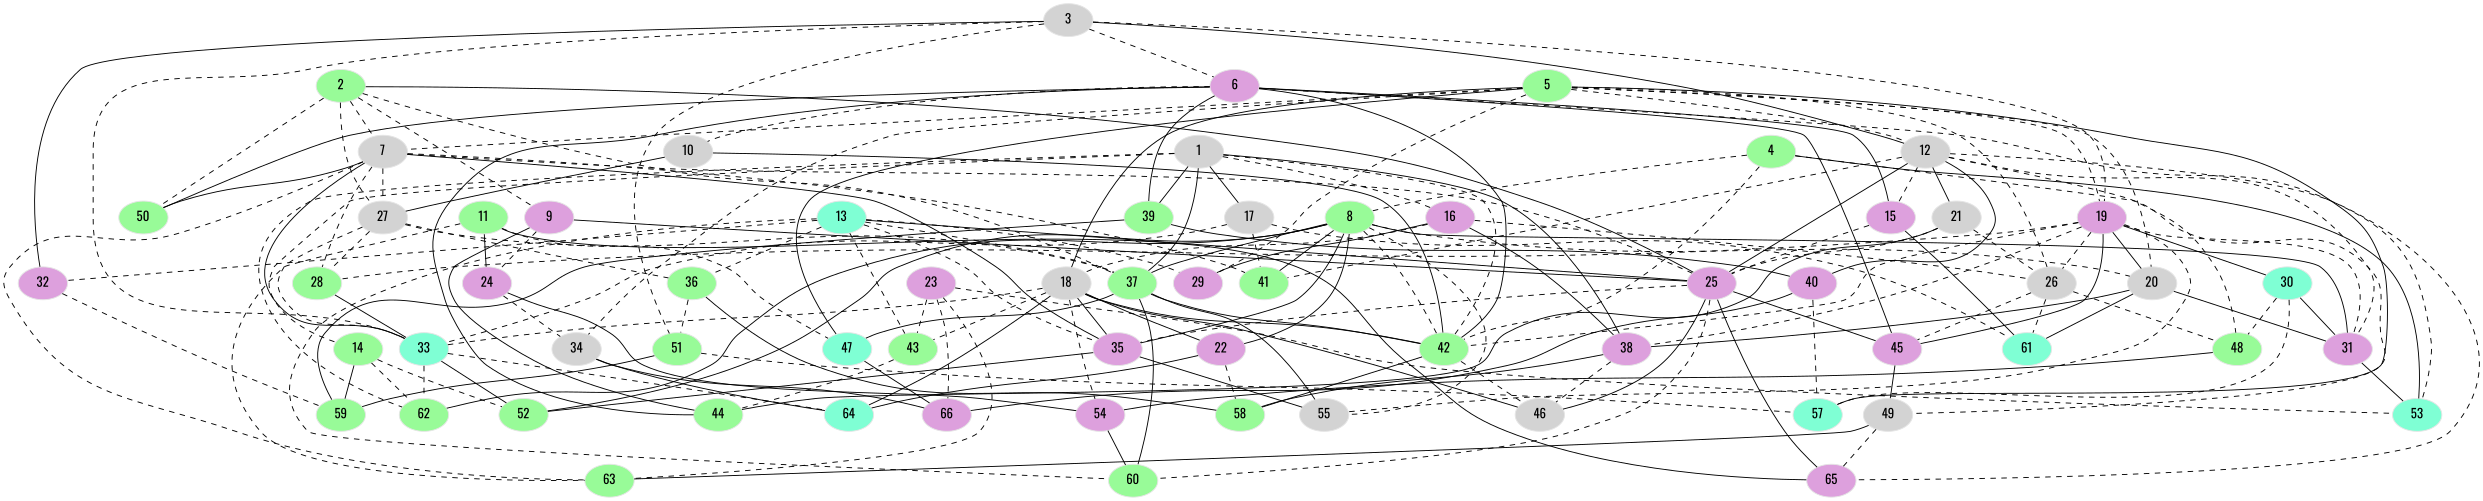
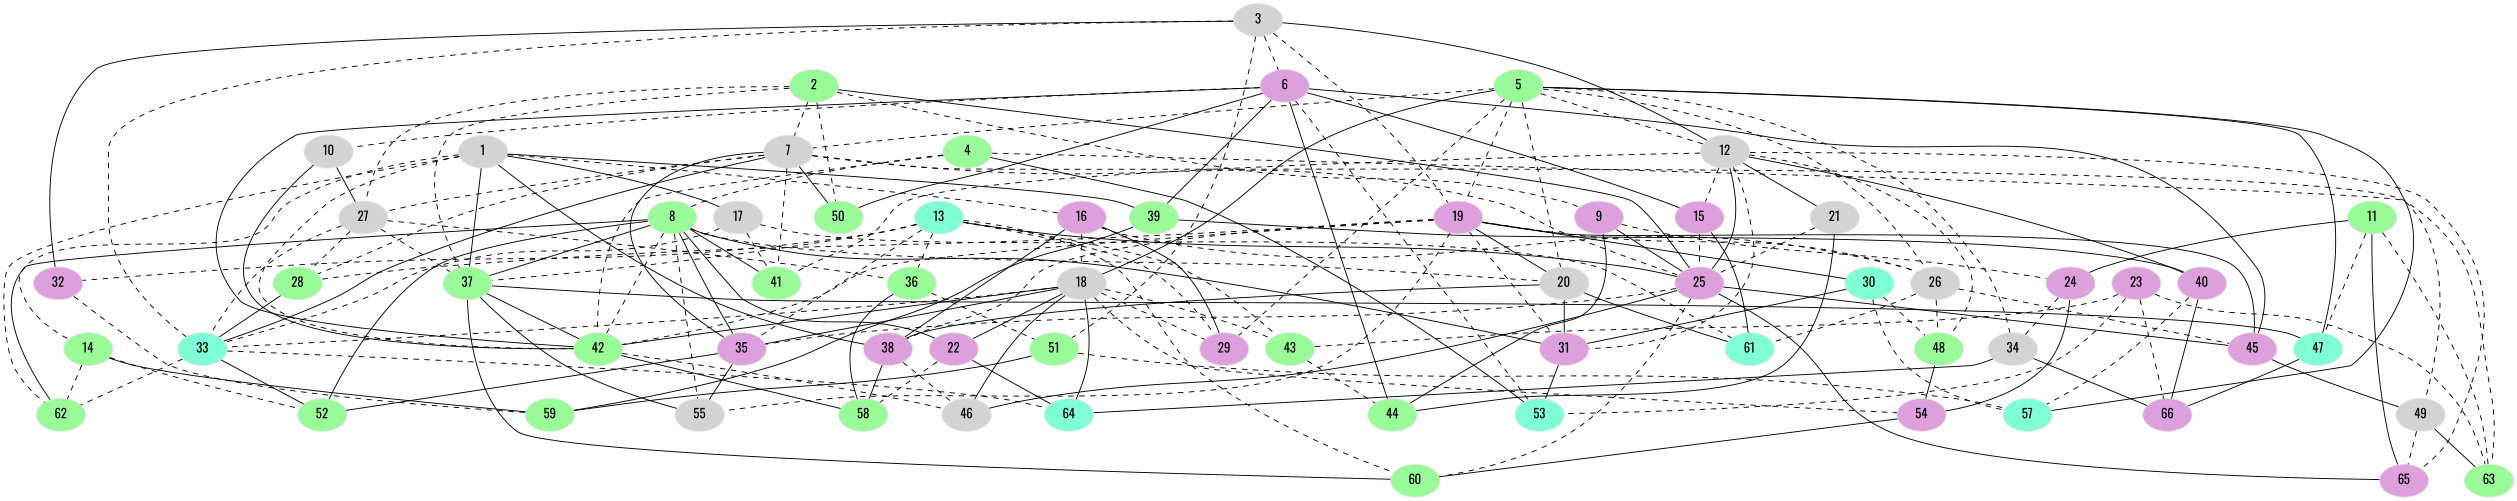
(2004, 250) -> none
none -> (1143, 312)
